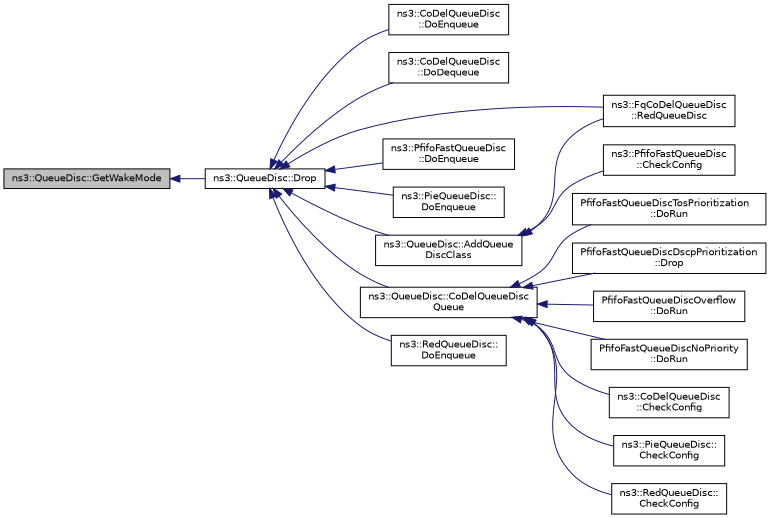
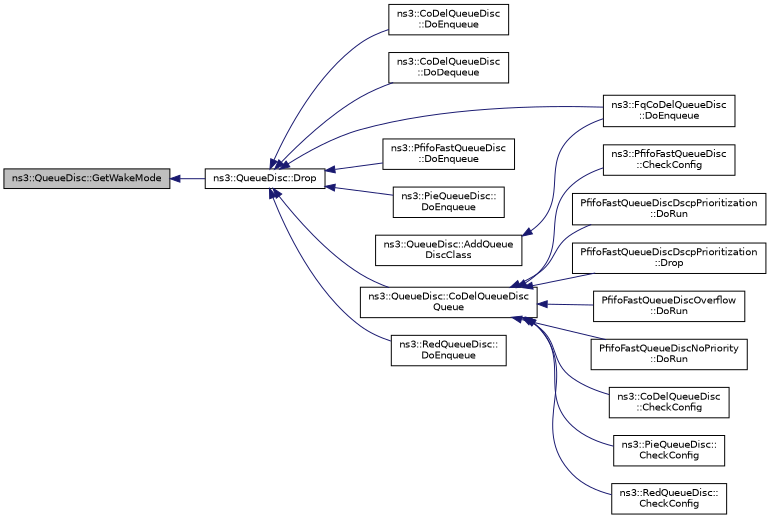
(669, 111) -> (669, 111)
(560, 196) -> (555, 219)
(669, 209) -> (669, 209)
(339, 217) -> none
